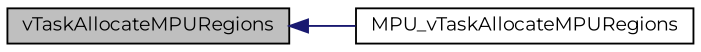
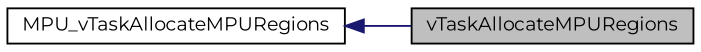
(332, 26) -> (388, 26)
